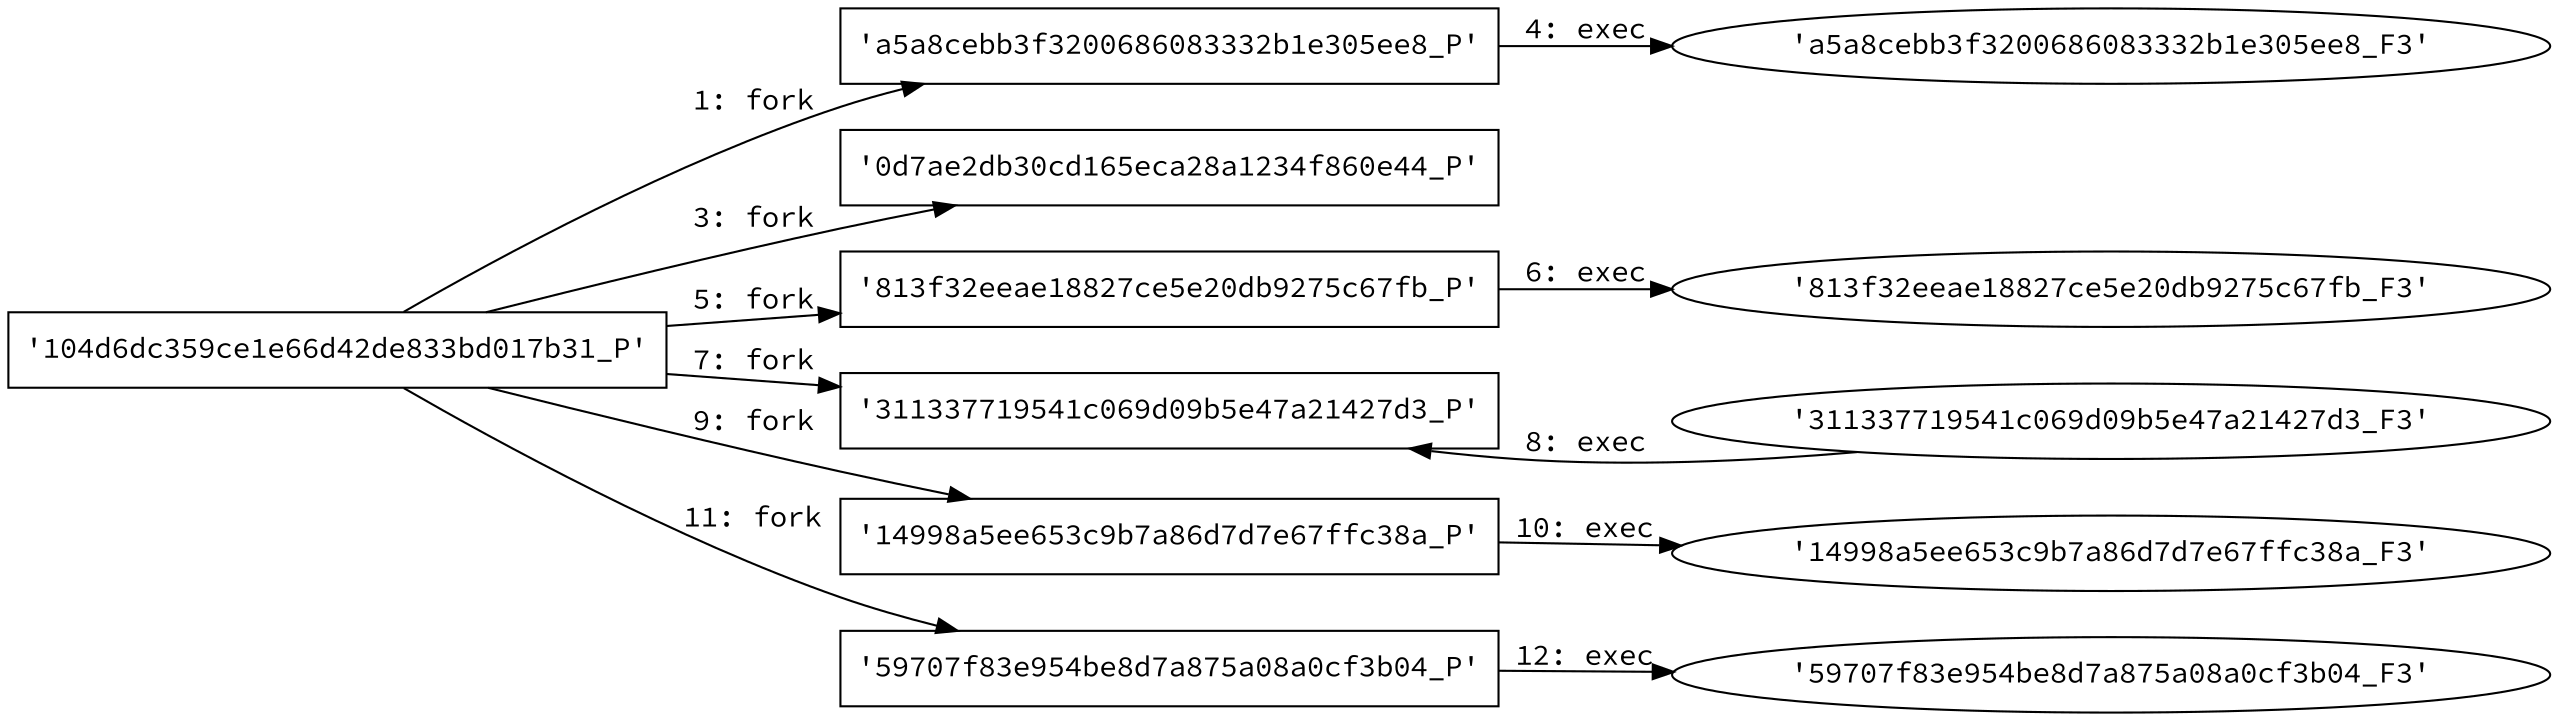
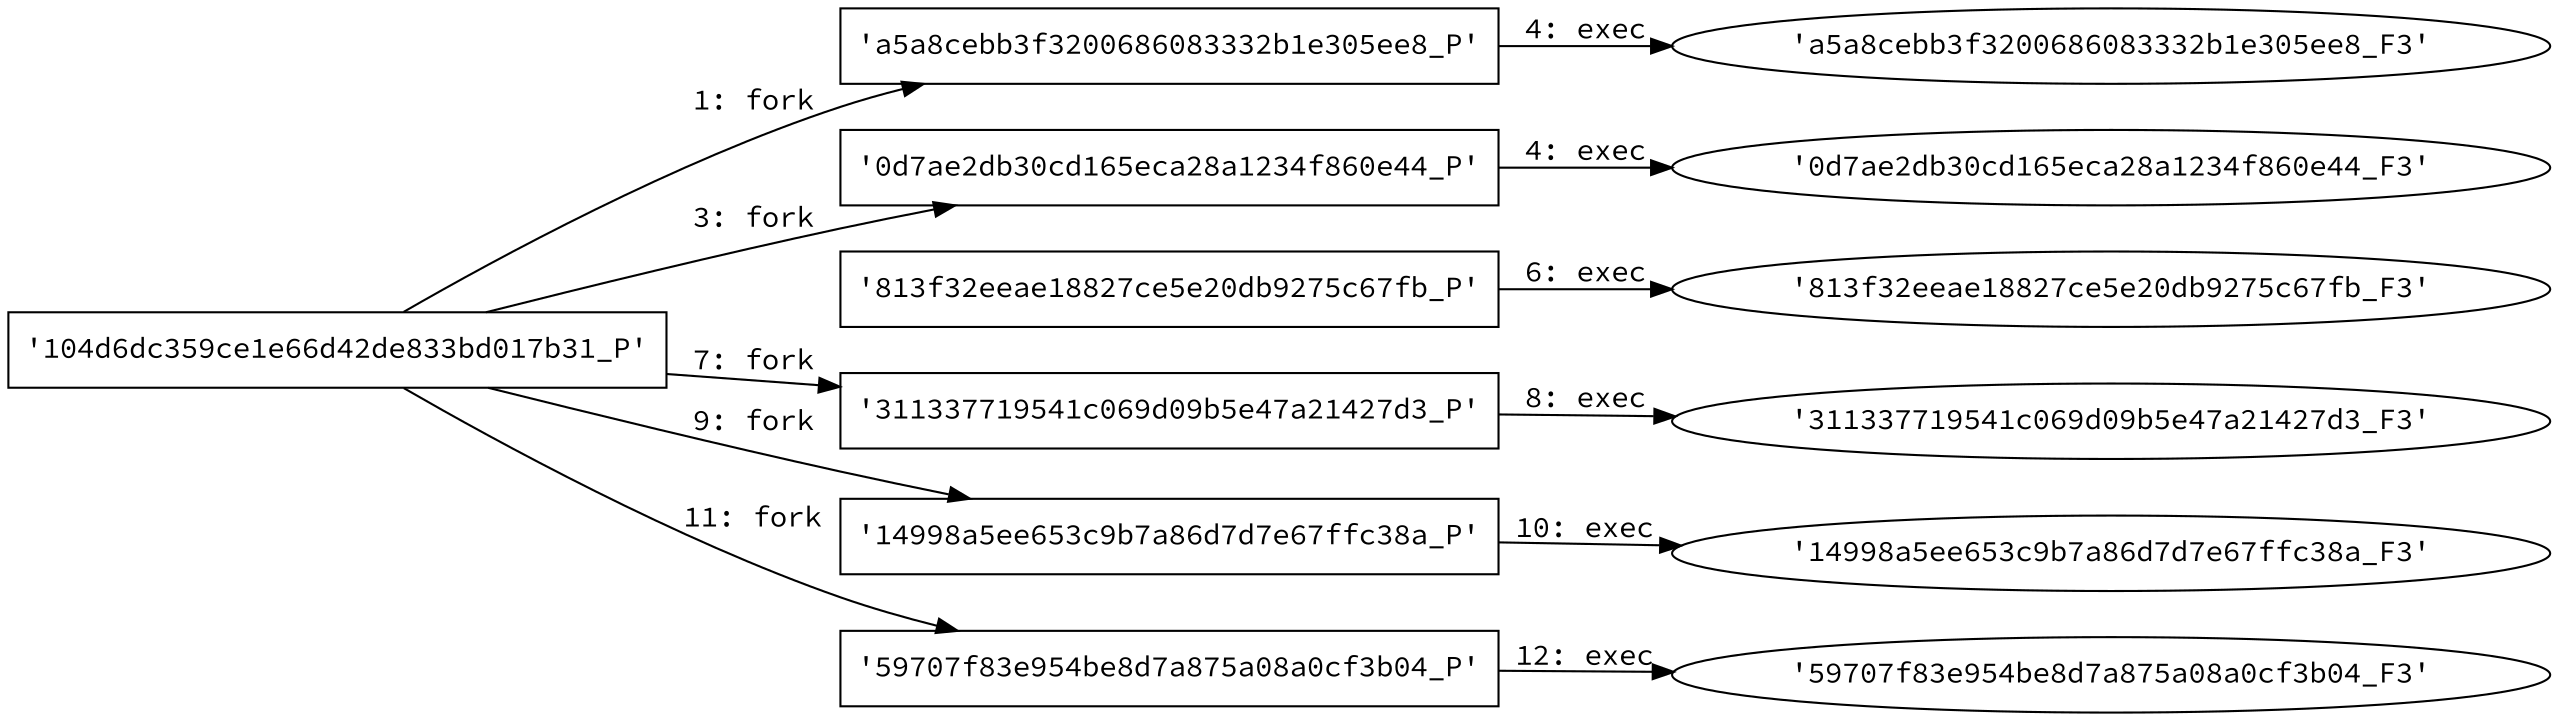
none -> (2111, 168)
(743, 320) -> none
(1644, 463) -> (1576, 415)
